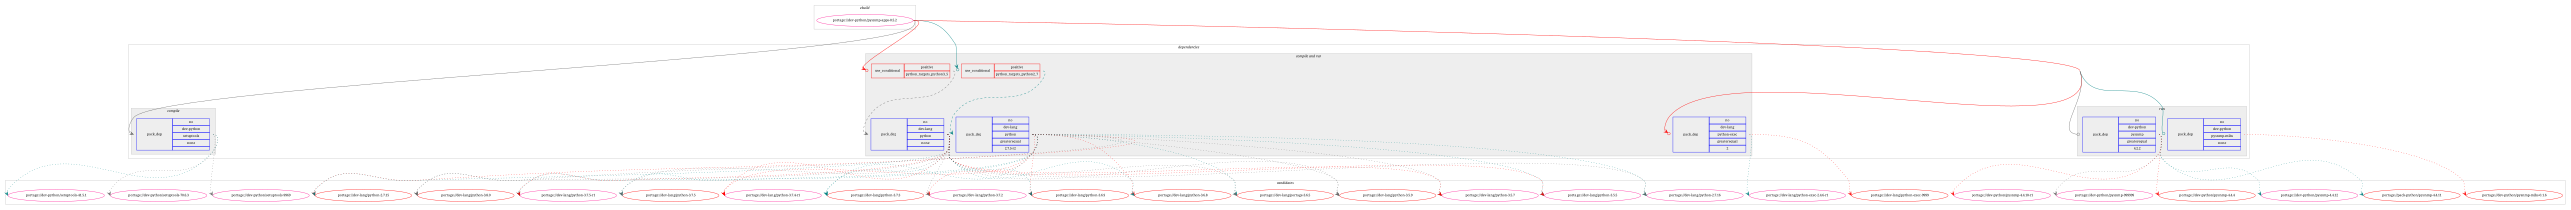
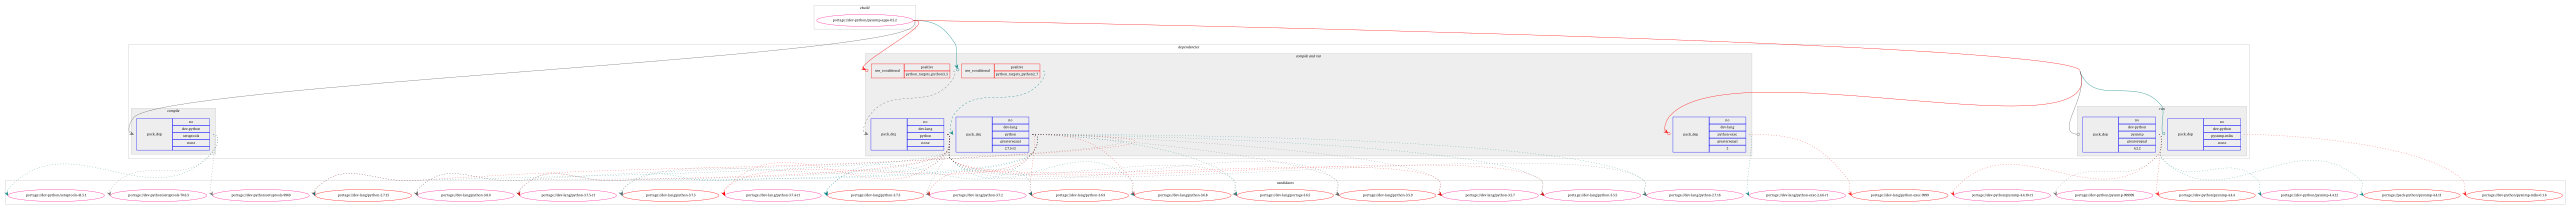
(466, 195) -> (466, 195)
